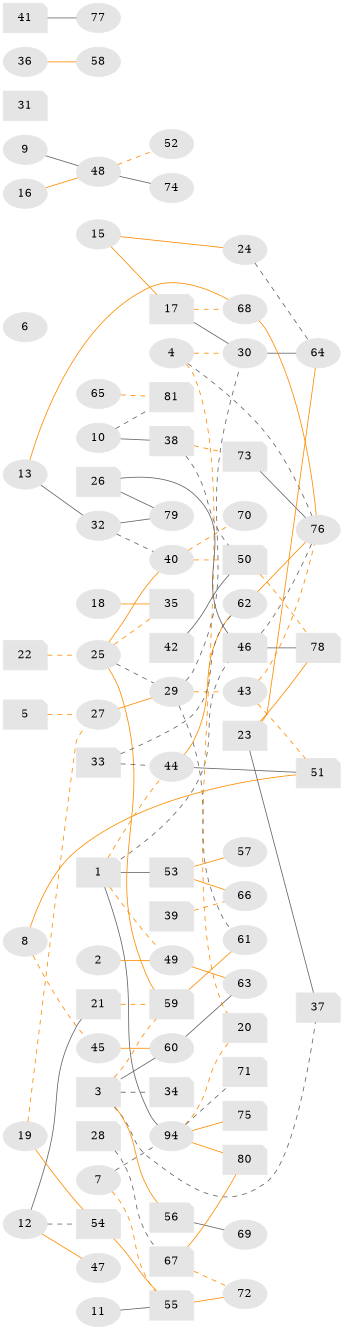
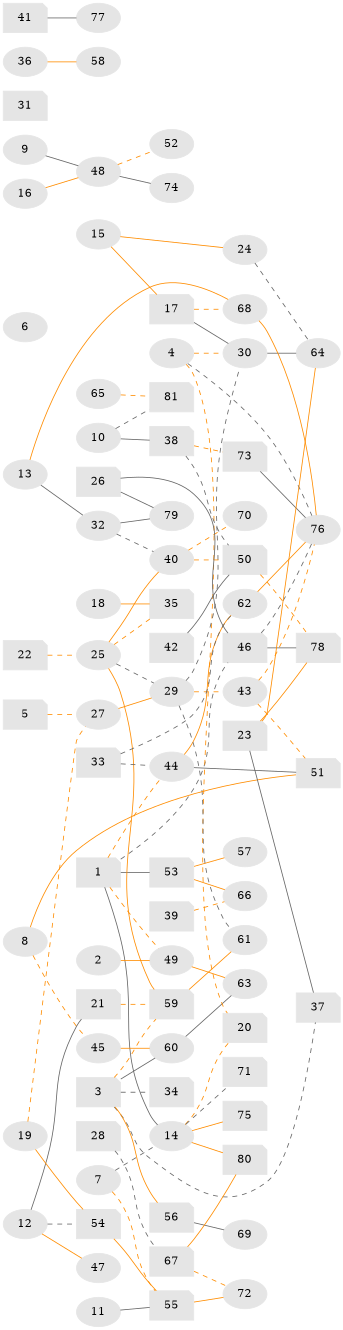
(172, 1136) -> (172, 1136)
